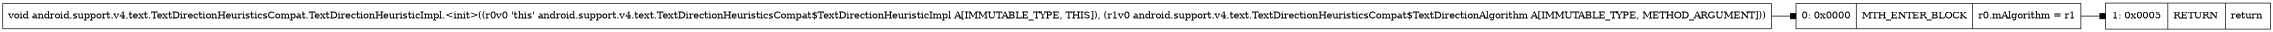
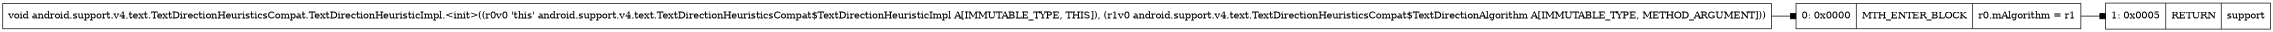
(2247, 16) -> (2246, 16)
